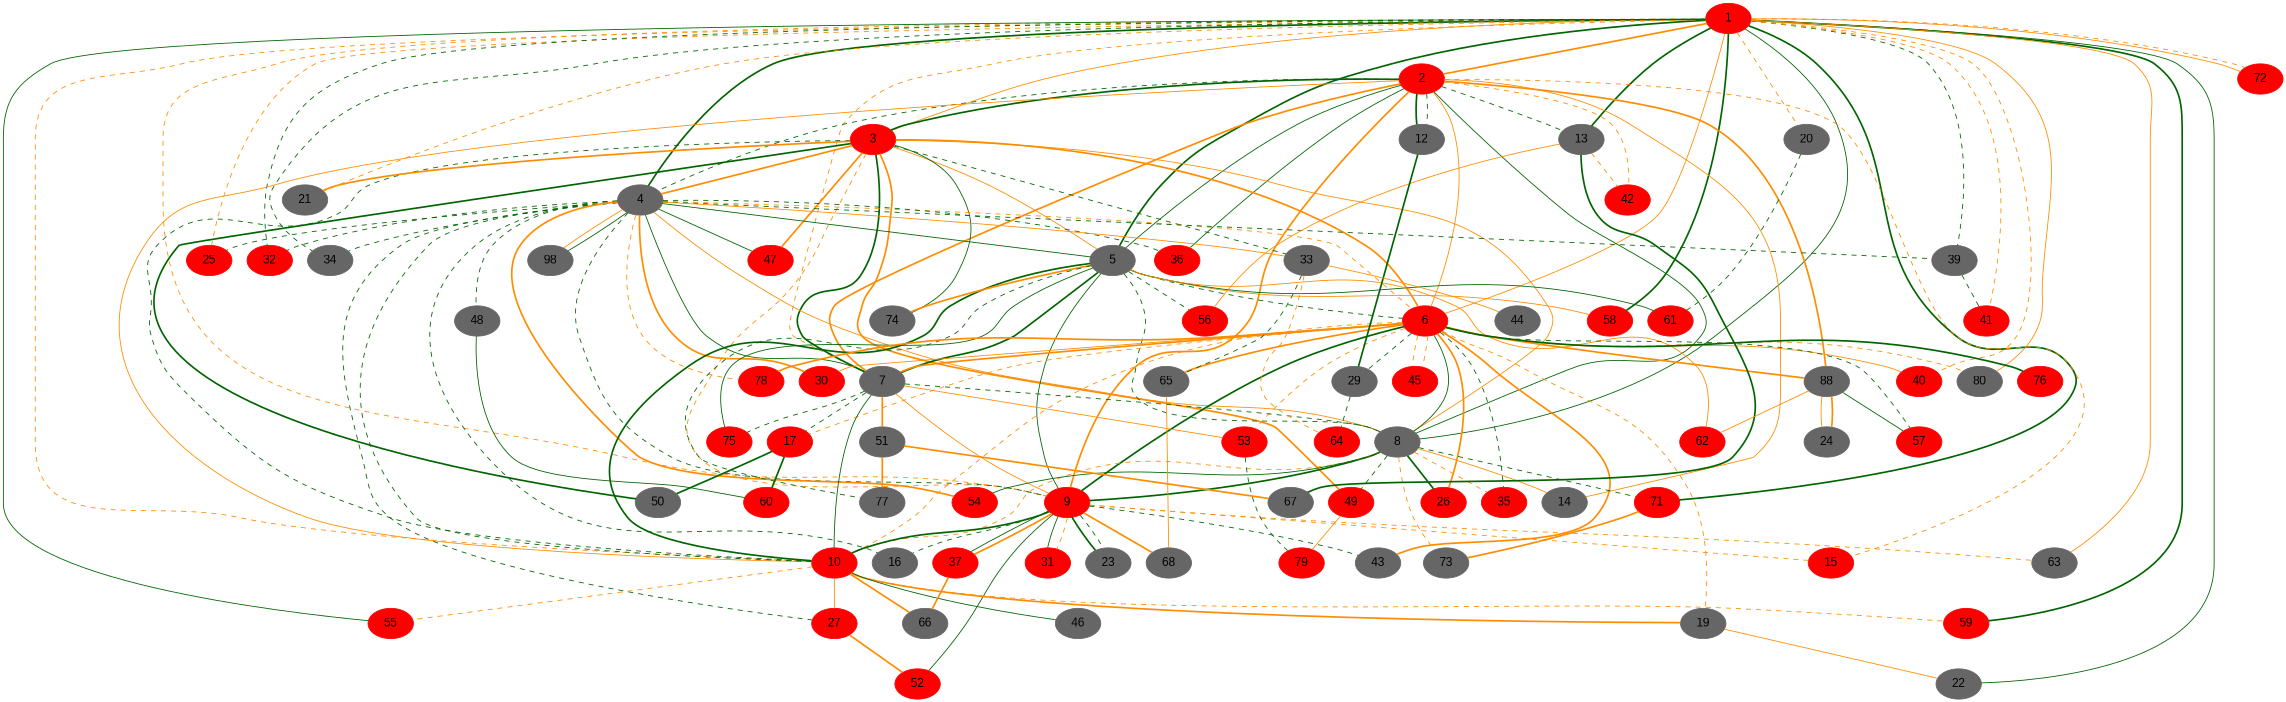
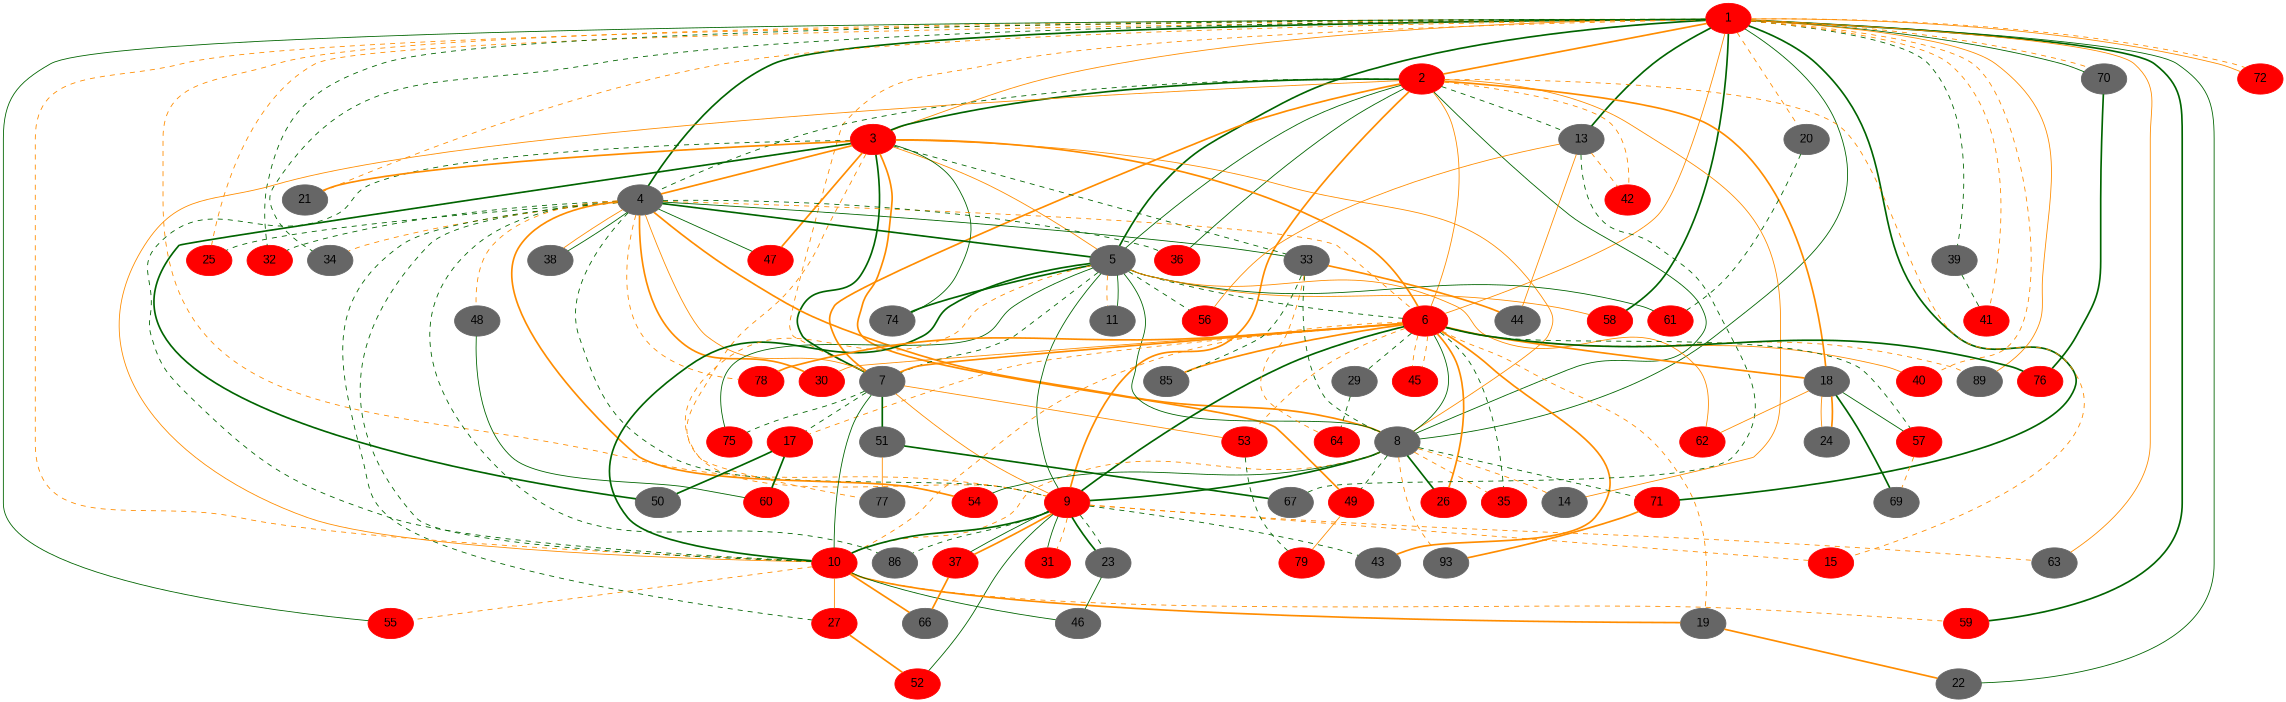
none -> (2104, 79)
(1422, 139) -> none
(482, 220) -> (482, 220)
(959, 222) -> (959, 222)
(512, 229) -> (512, 229)
(866, 229) -> (866, 229)
none -> (1549, 230)
(1361, 233) -> none
(550, 260) -> (550, 260)
(1393, 280) -> (1393, 280)
(955, 297) -> (955, 297)
none -> (1113, 321)
(851, 332) -> (851, 332)
(719, 344) -> (719, 344)
(998, 344) -> (998, 344)
(1166, 381) -> (1166, 381)
(1827, 381) -> (1827, 381)
(1980, 381) -> (1980, 381)
(694, 393) -> (694, 393)
(1096, 399) -> (1310, 366)
(882, 413) -> (882, 413)
(1182, 416) -> (1182, 416)
(1743, 443) -> (1743, 443)
(1483, 469) -> (1483, 469)
(1068, 470) -> (1068, 470)
(882, 472) -> (882, 472)
none -> (1897, 502)
(895, 563) -> (895, 563)
(1169, 563) -> none
(1446, 563) -> (1446, 563)
none -> (1093, 593)
(1831, 654) -> (1831, 654)
